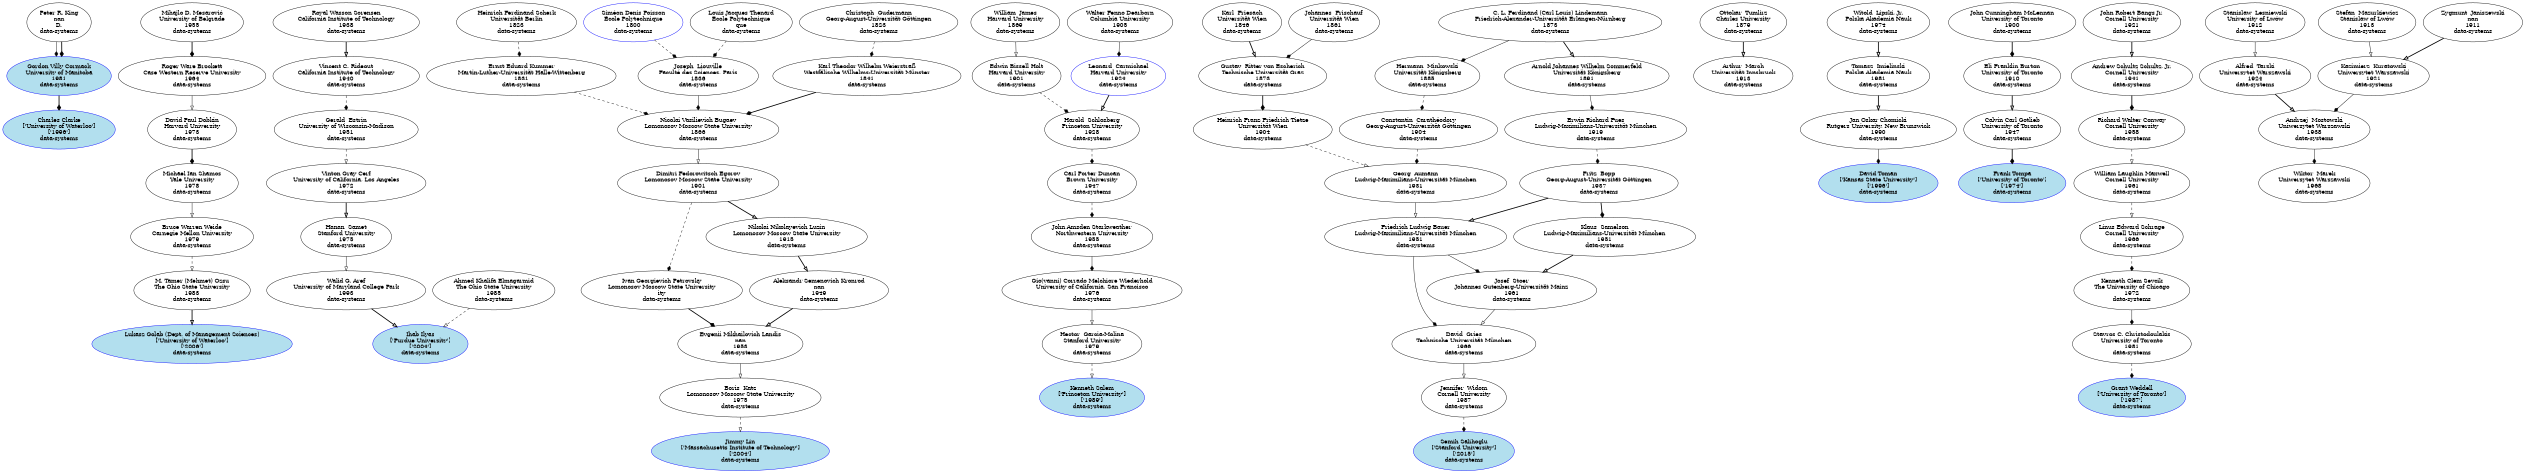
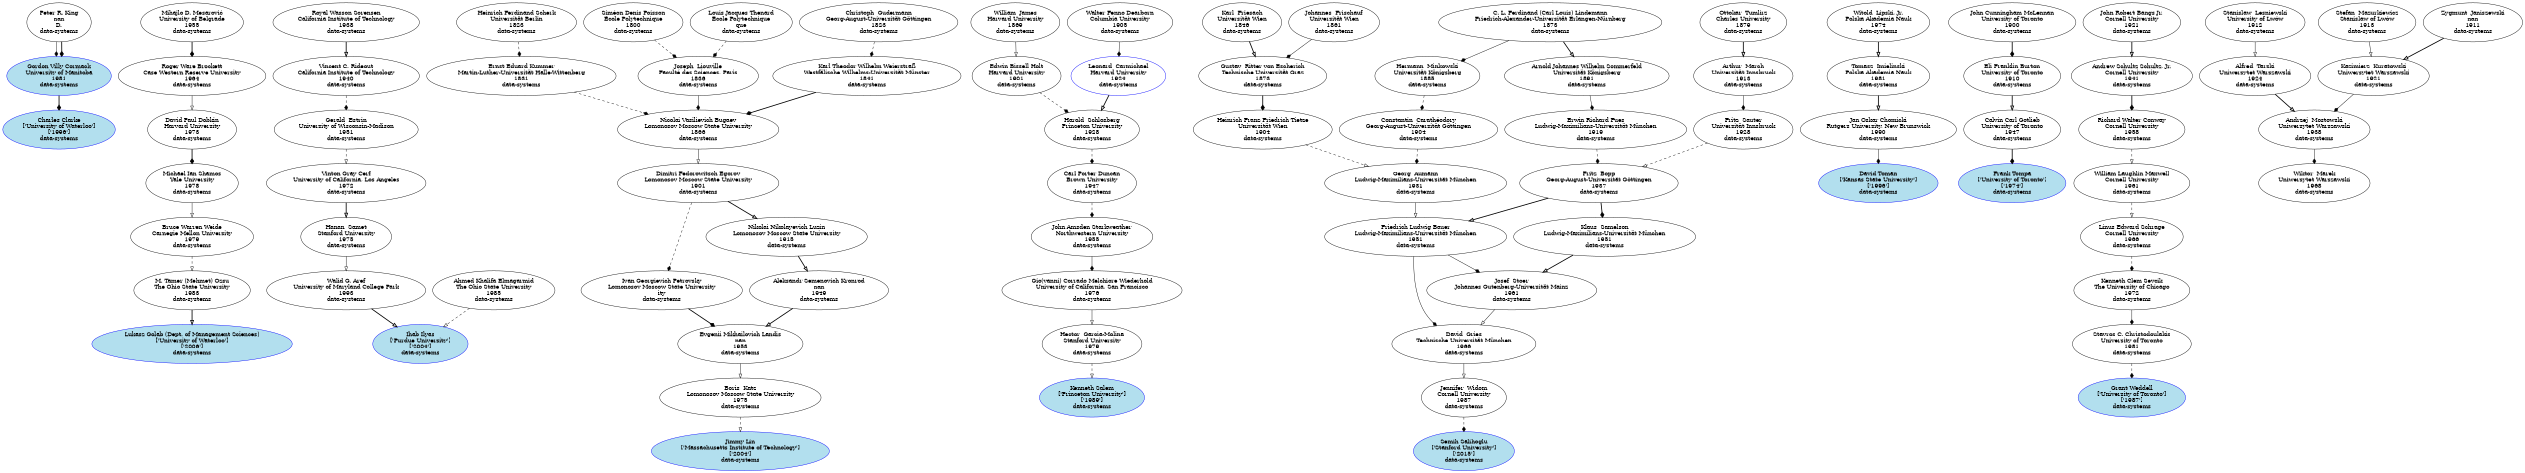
(633, 22) -> (633, 22)
none -> (1743, 130)
